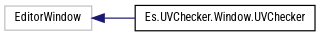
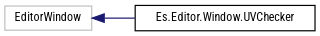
(225, 18) -> (225, 18)
